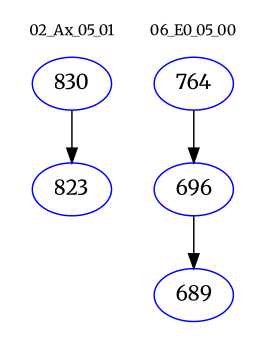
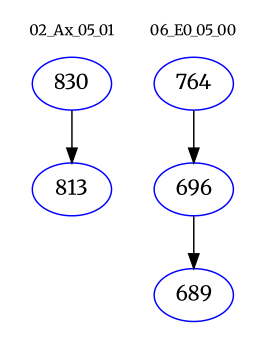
(72, 189) -> (72, 189)
